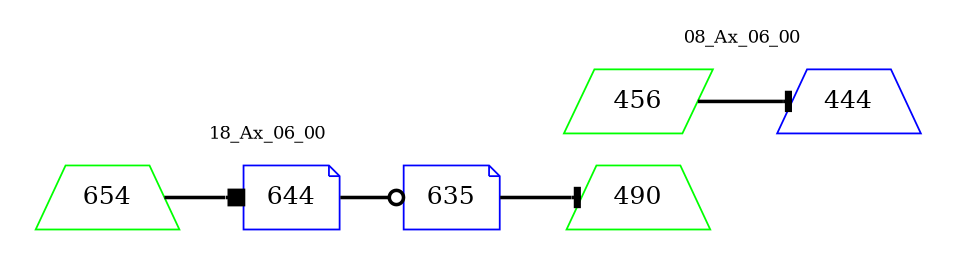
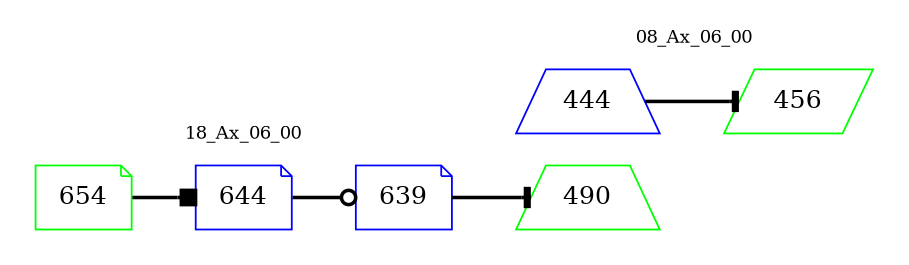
(740, 101) -> (687, 101)
(108, 197) -> (84, 197)
(452, 197) -> (404, 197)
